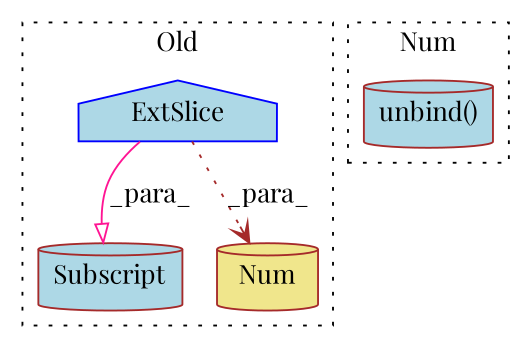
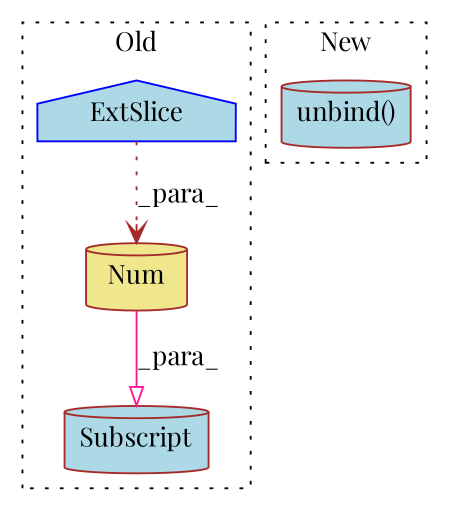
(428, 44) -> (346, 44)
(110, 178) -> (137, 349)
